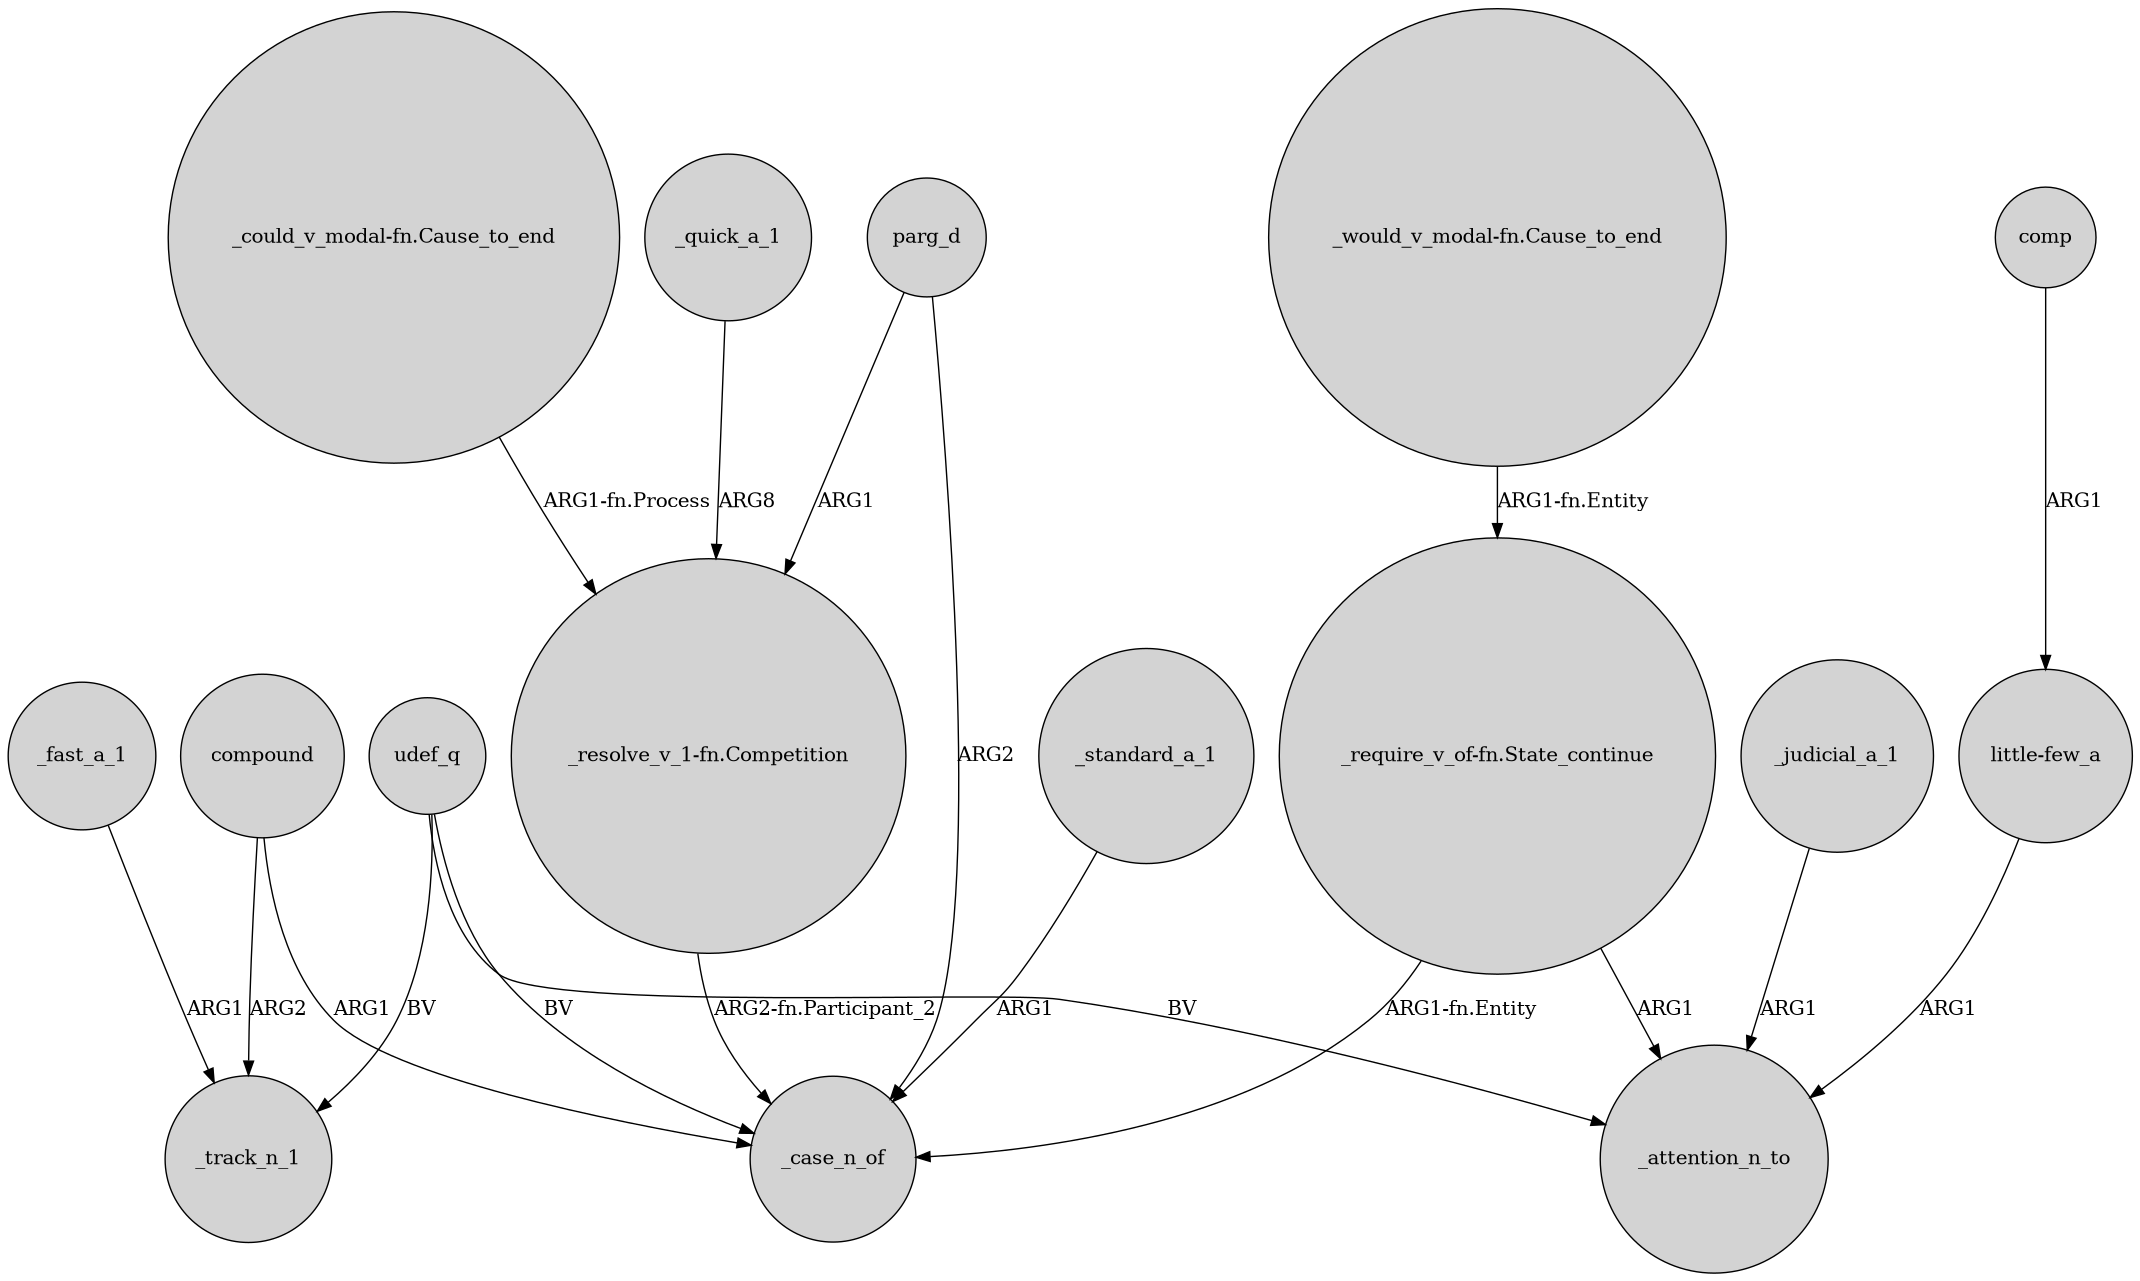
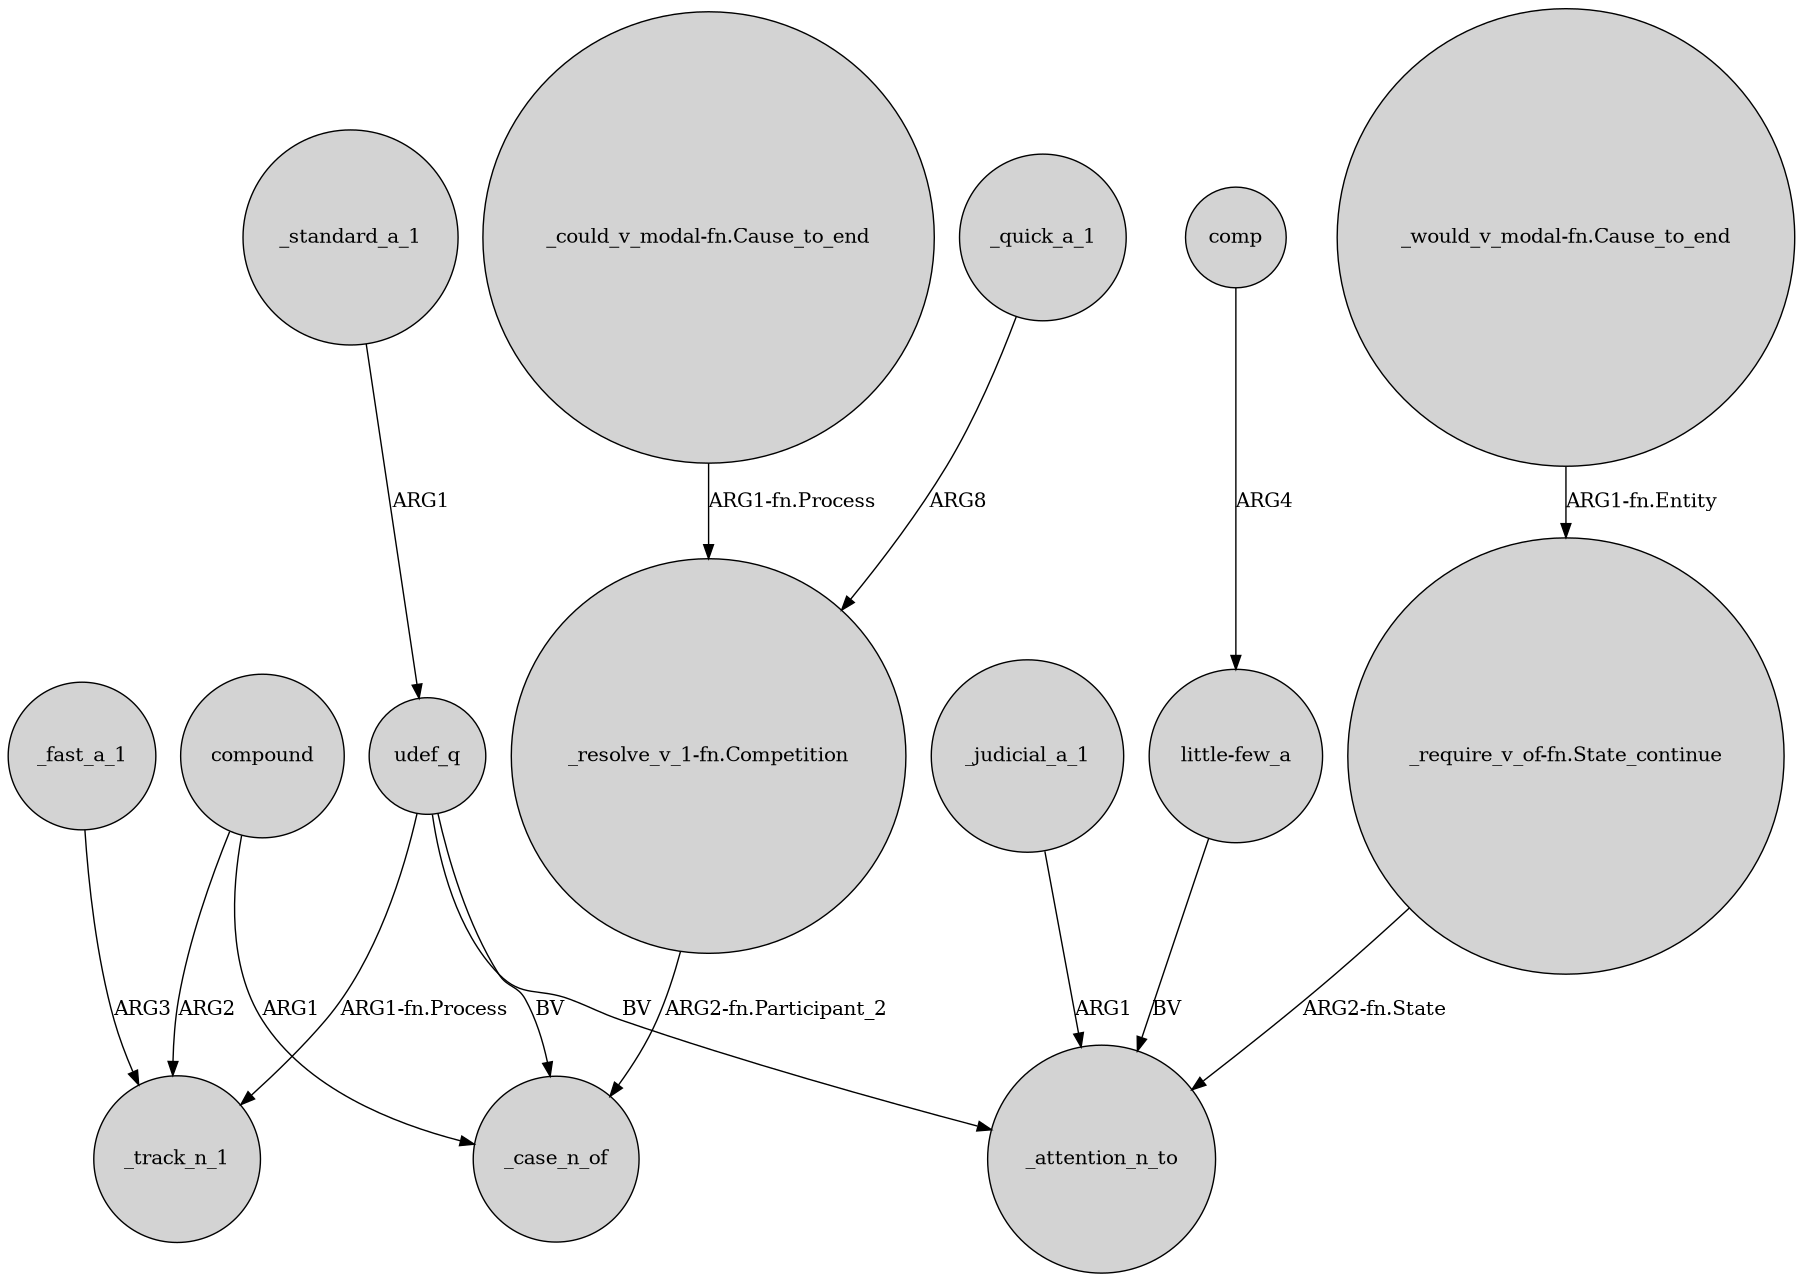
(927, 237) -> none
(2074, 502) -> (1265, 502)
(1013, 982) -> (392, 514)
(216, 1010) -> (143, 1010)
(421, 1010) -> (425, 1010)
(1666, 1010) -> (1375, 1010)
(1948, 1010) -> (1167, 1010)
(1198, 1109) -> none
